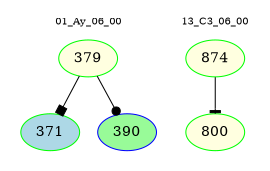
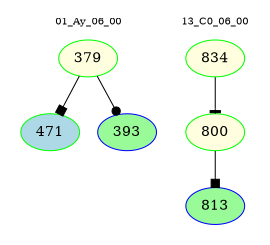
(215, 22) -> (215, 22)
(215, 58) -> (215, 58)
(50, 132) -> (50, 132)
(127, 132) -> (127, 132)
none -> (215, 206)
